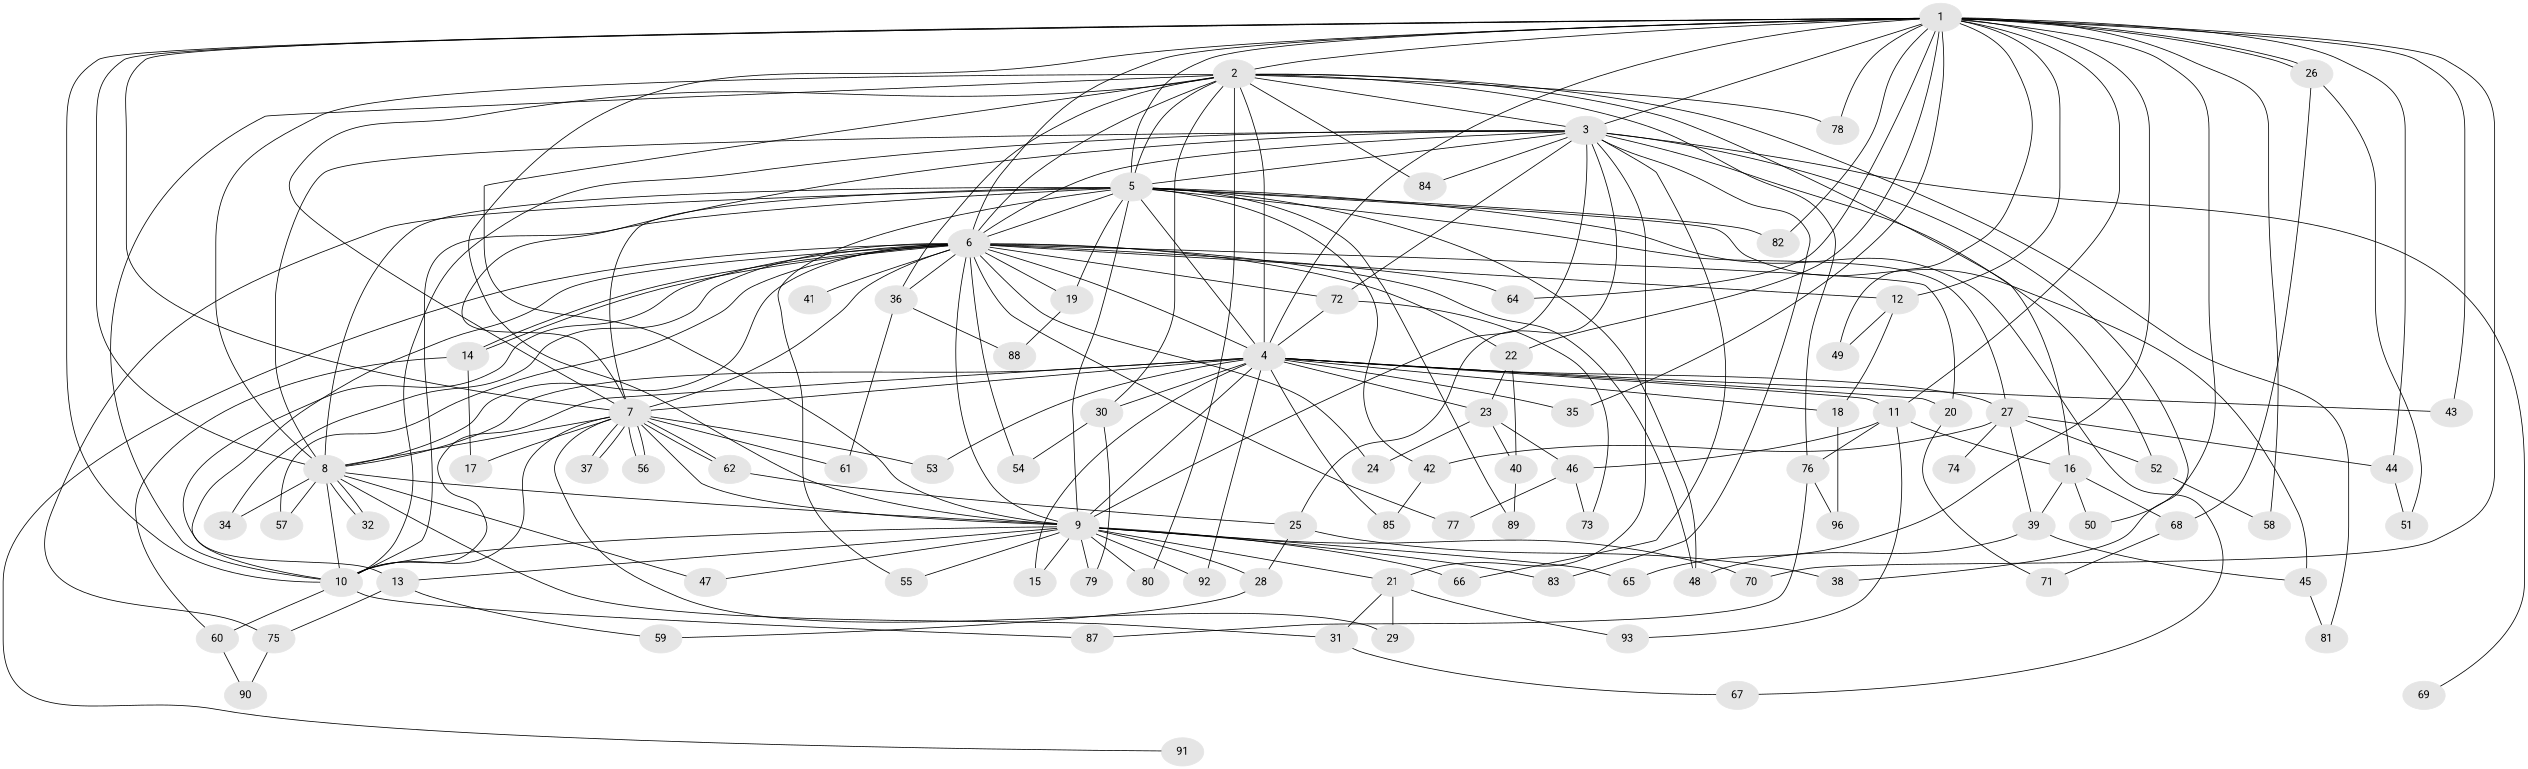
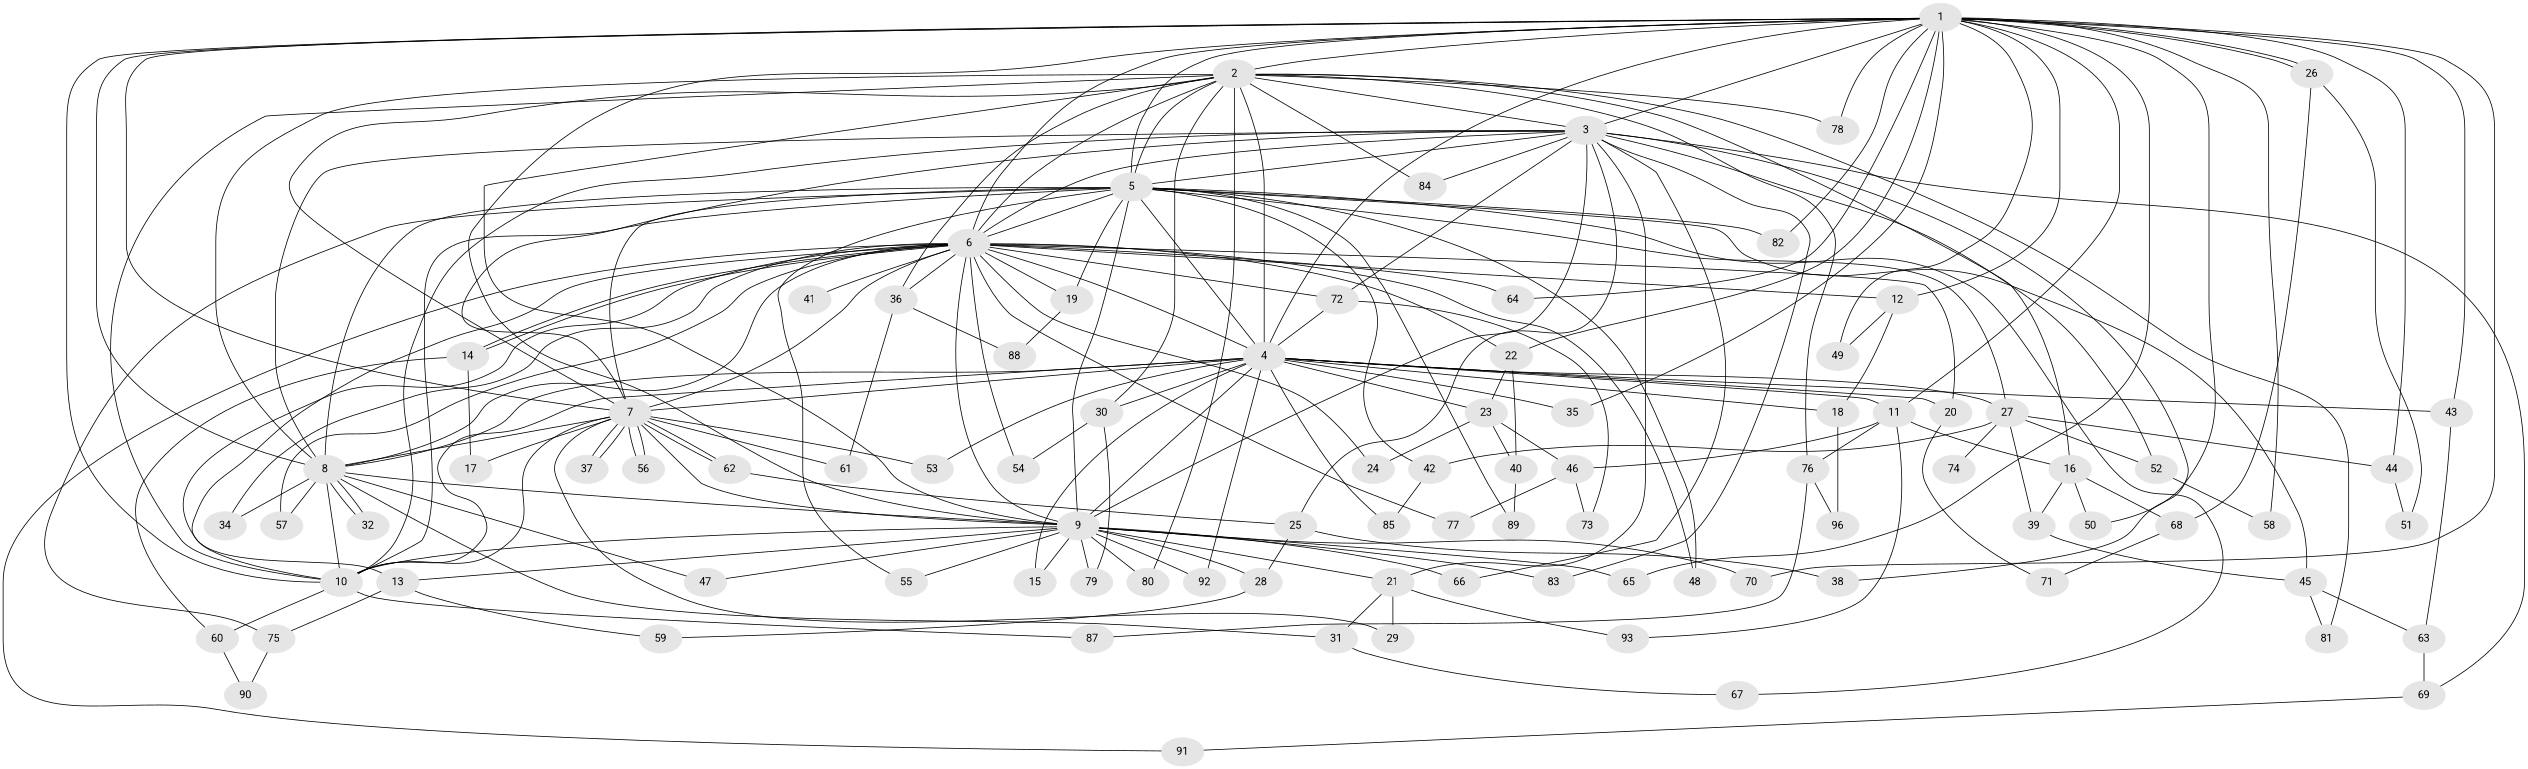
(1864, 553) -> none
none -> (2424, 639)
none -> (1803, 724)
